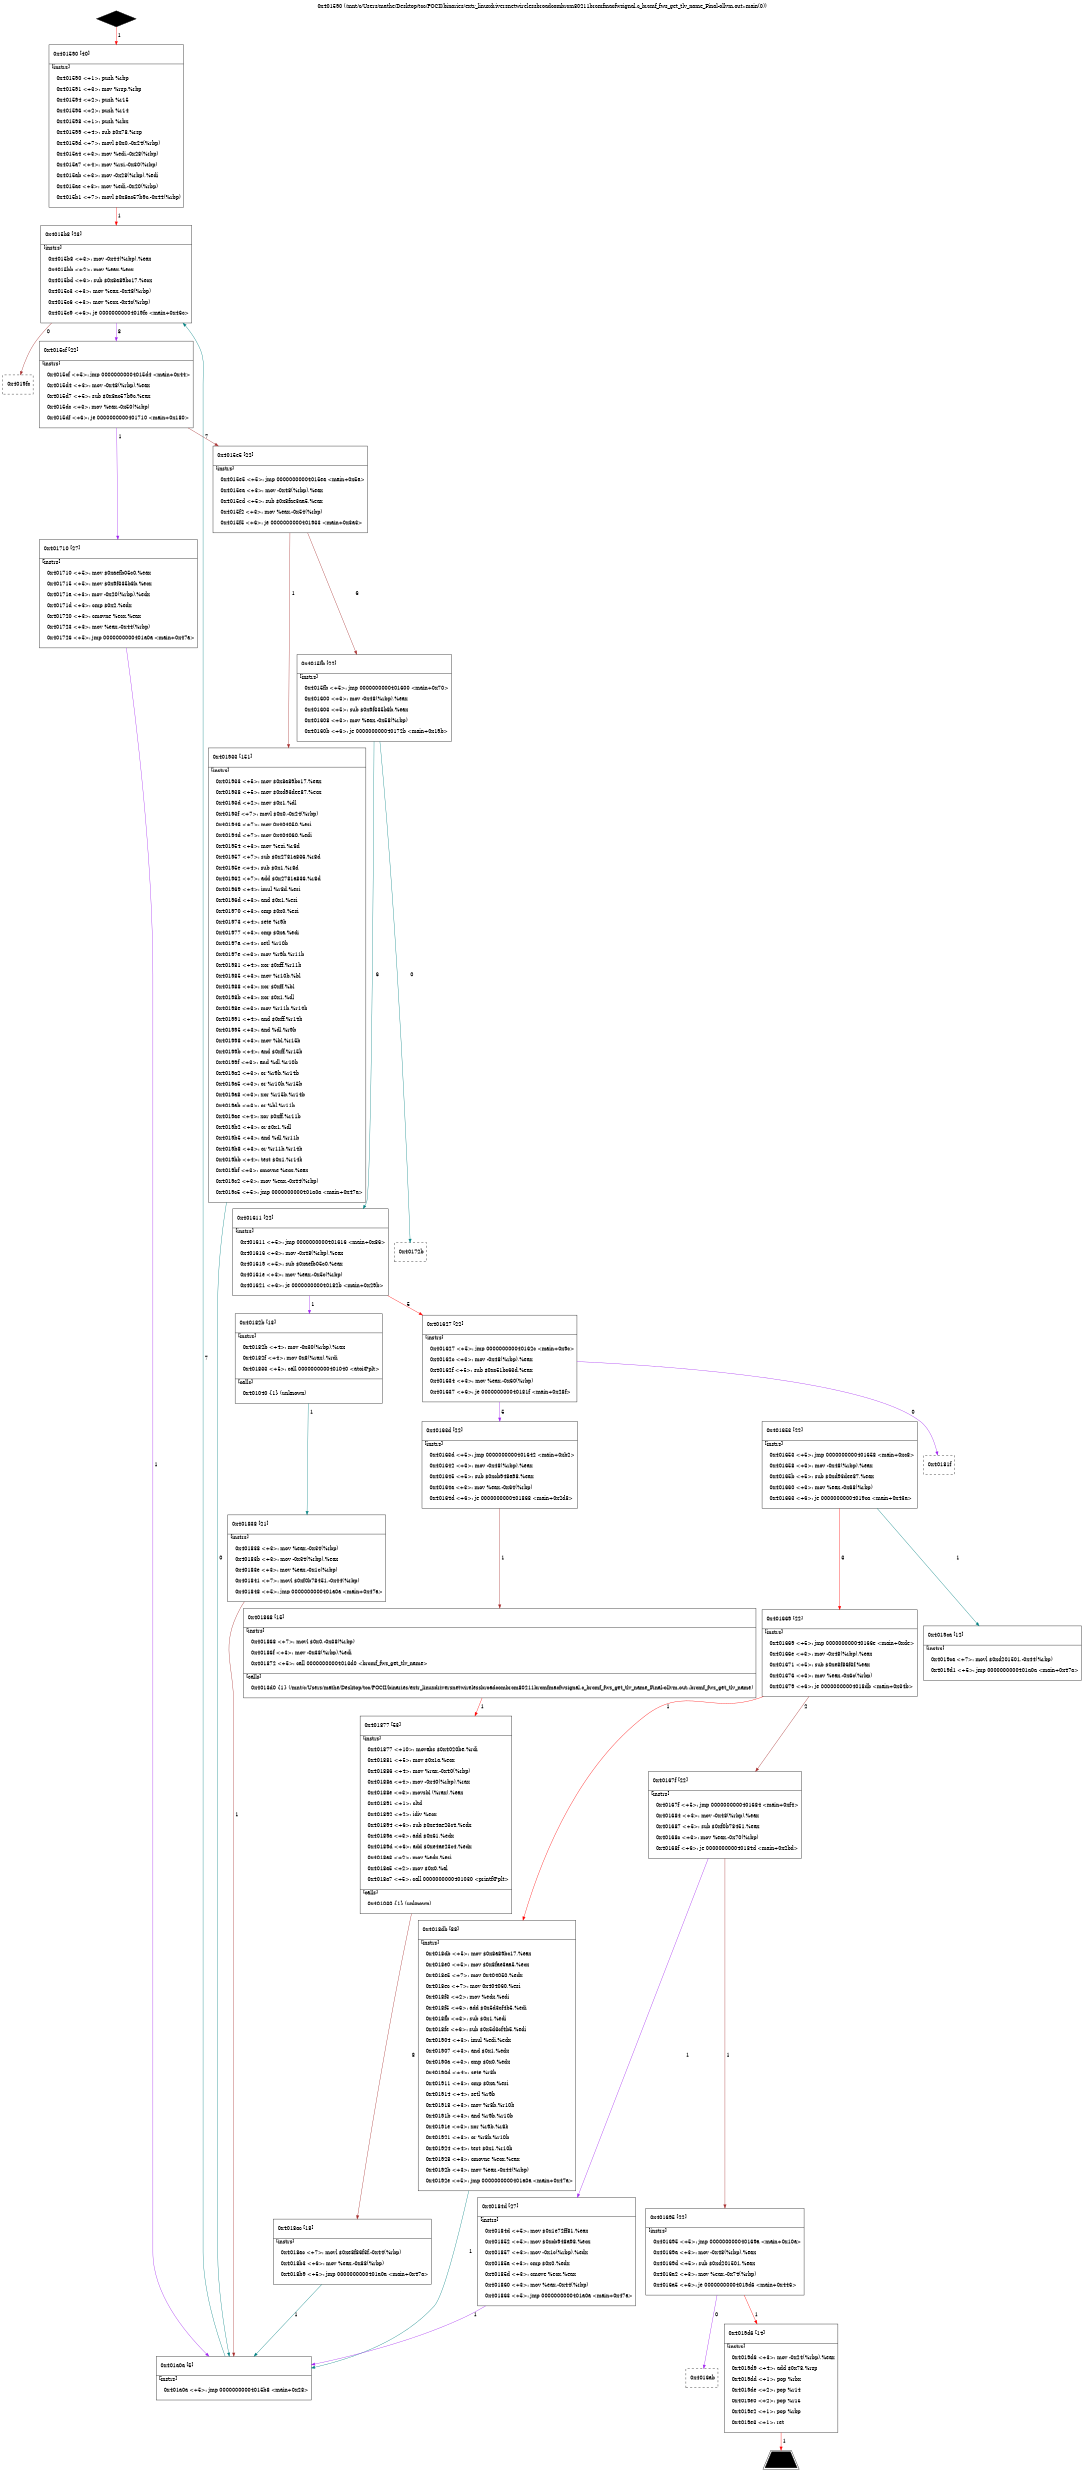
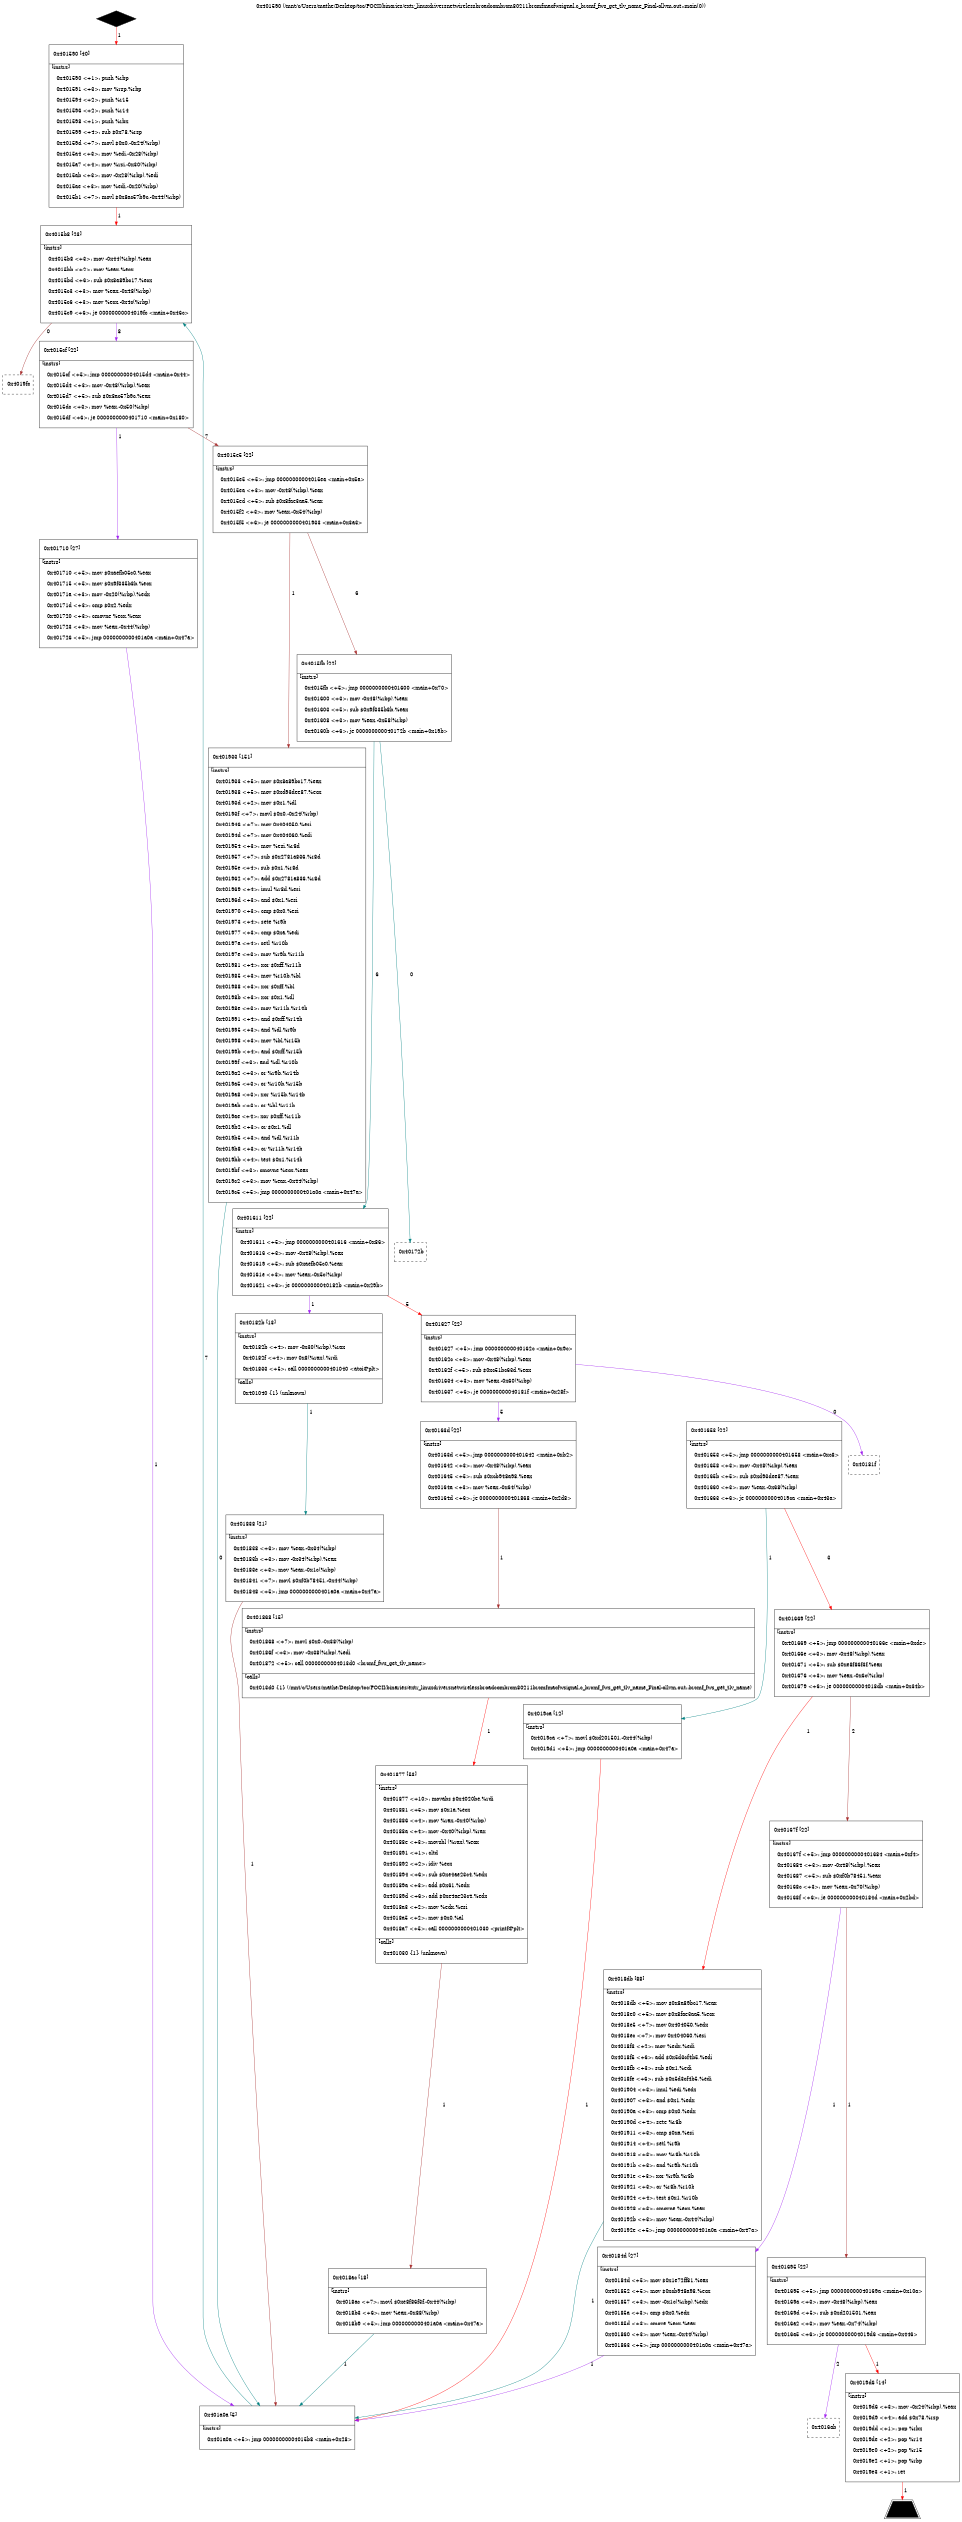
(413, 2056) -> (443, 2105)
none -> (561, 2137)
(716, 2315) -> (837, 2364)
